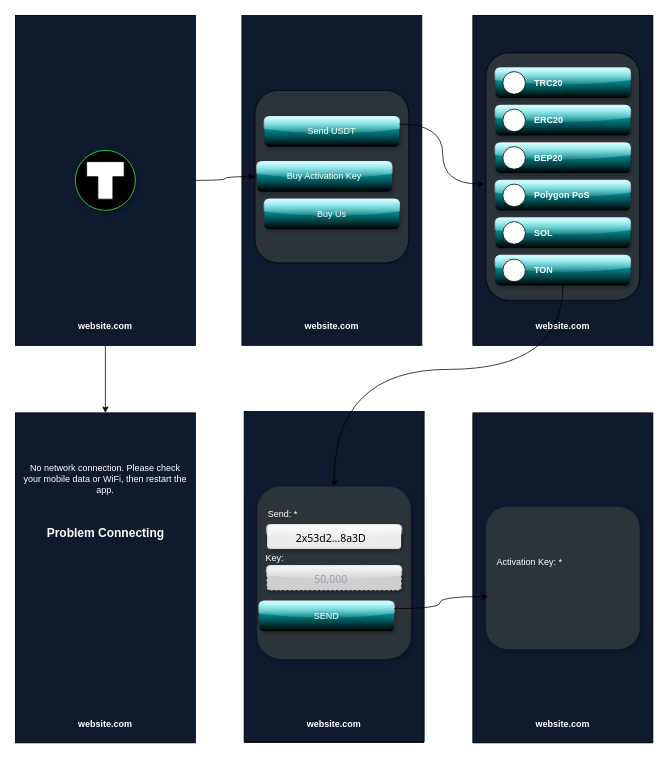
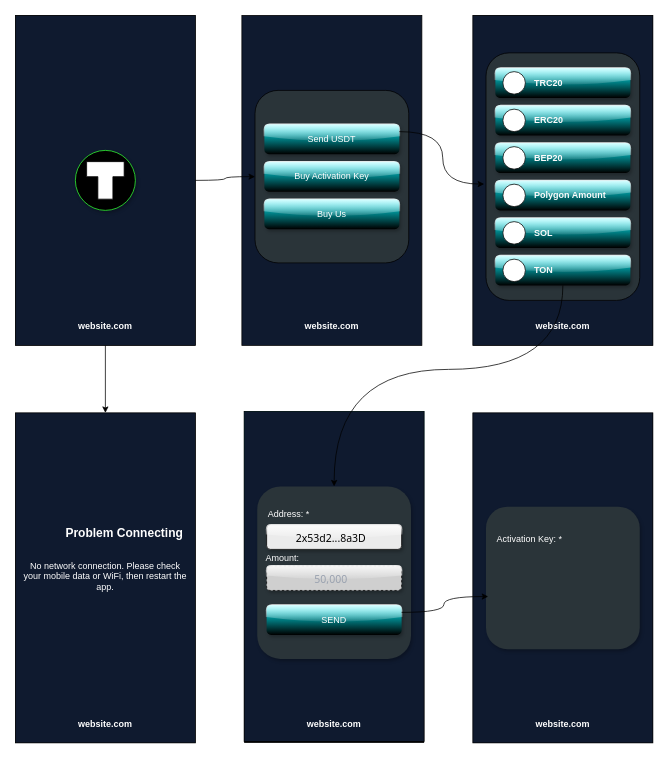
(332, 132) -> (332, 139)
(324, 177) -> (332, 177)
(560, 195) -> (567, 195)
(105, 480) -> (105, 578)
(283, 514) -> (291, 514)
(105, 533) -> (124, 533)
(275, 558) -> (282, 558)
(559, 562) -> (559, 540)
(327, 616) -> (334, 620)
